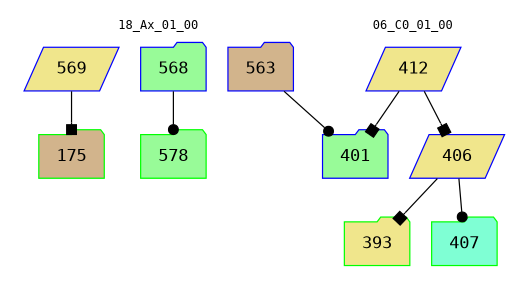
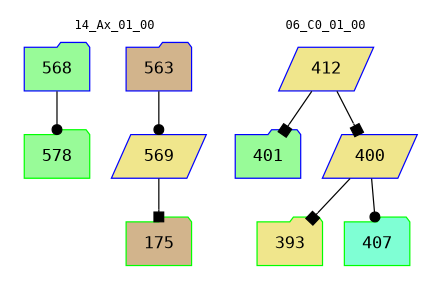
(159, 26) -> (115, 26)
(295, 101) -> (159, 108)
(457, 156) -> (370, 156)
